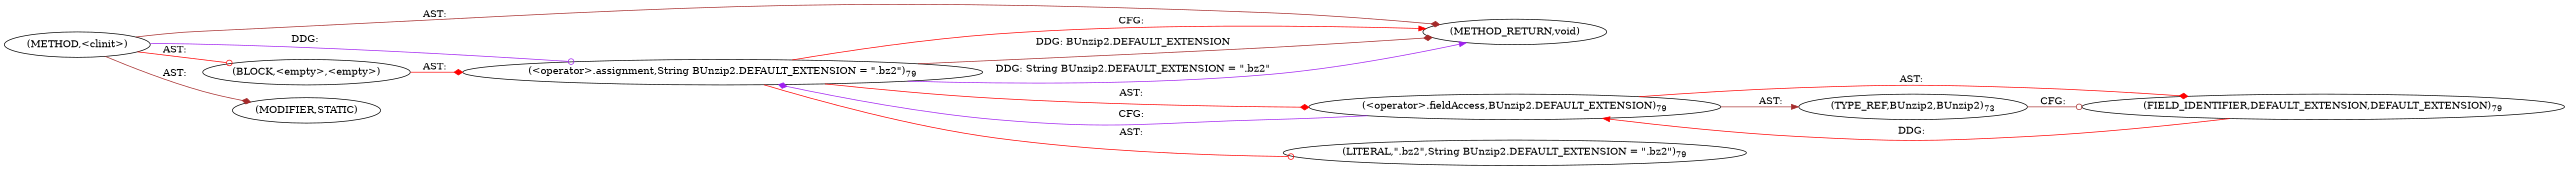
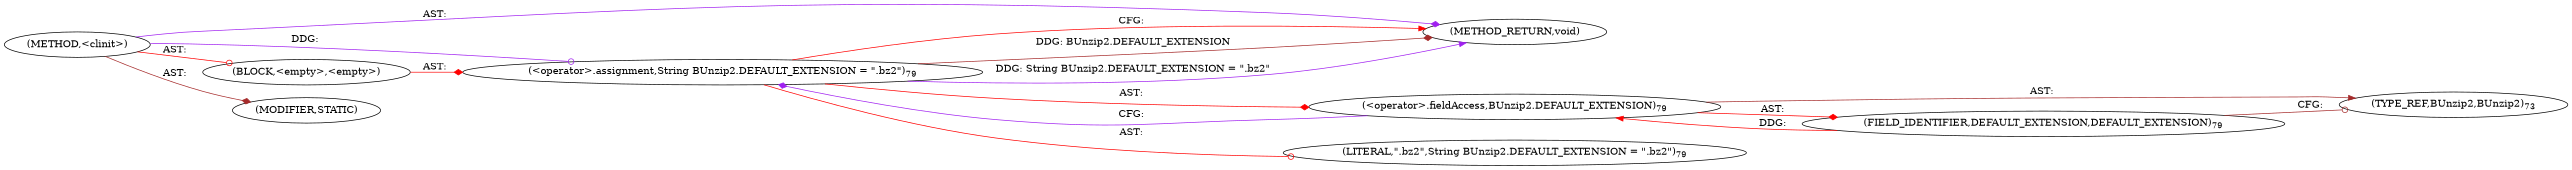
(783, 6) -> (783, 6)
(2052, 107) -> (2283, 113)
